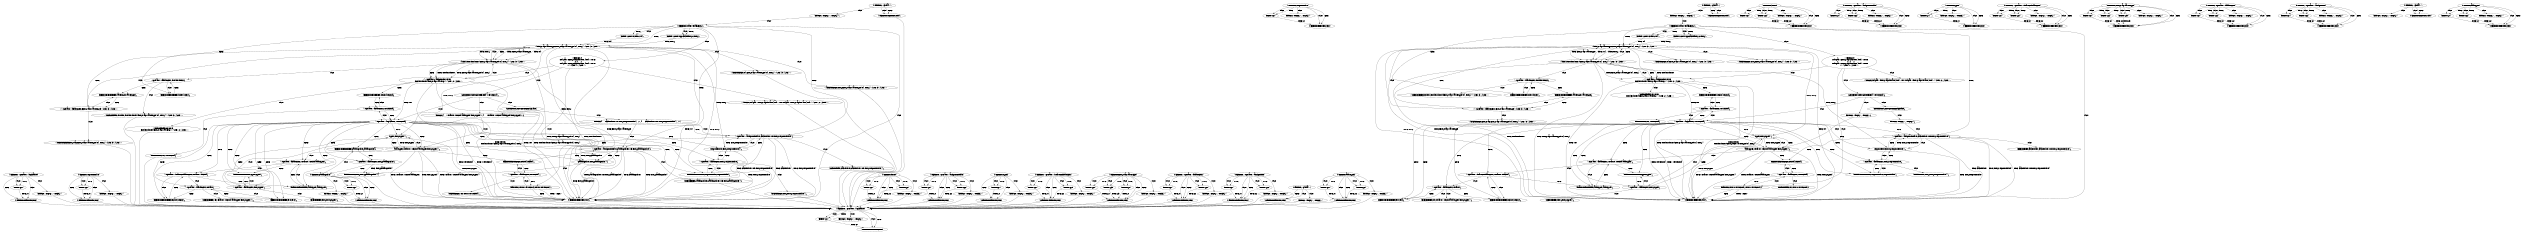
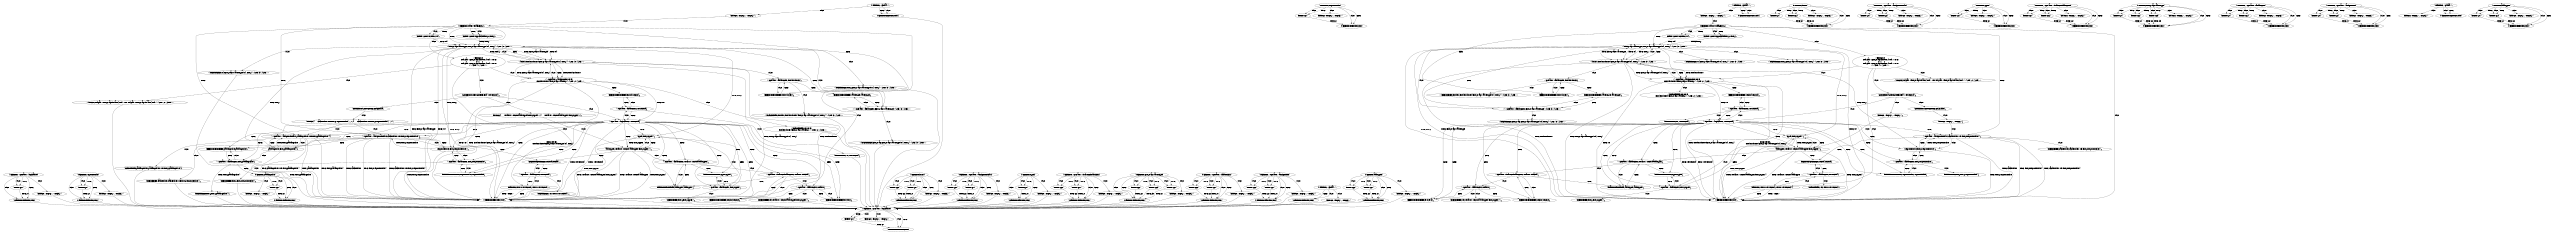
(339, 164) -> (234, 156)
(485, 172) -> (261, 155)
